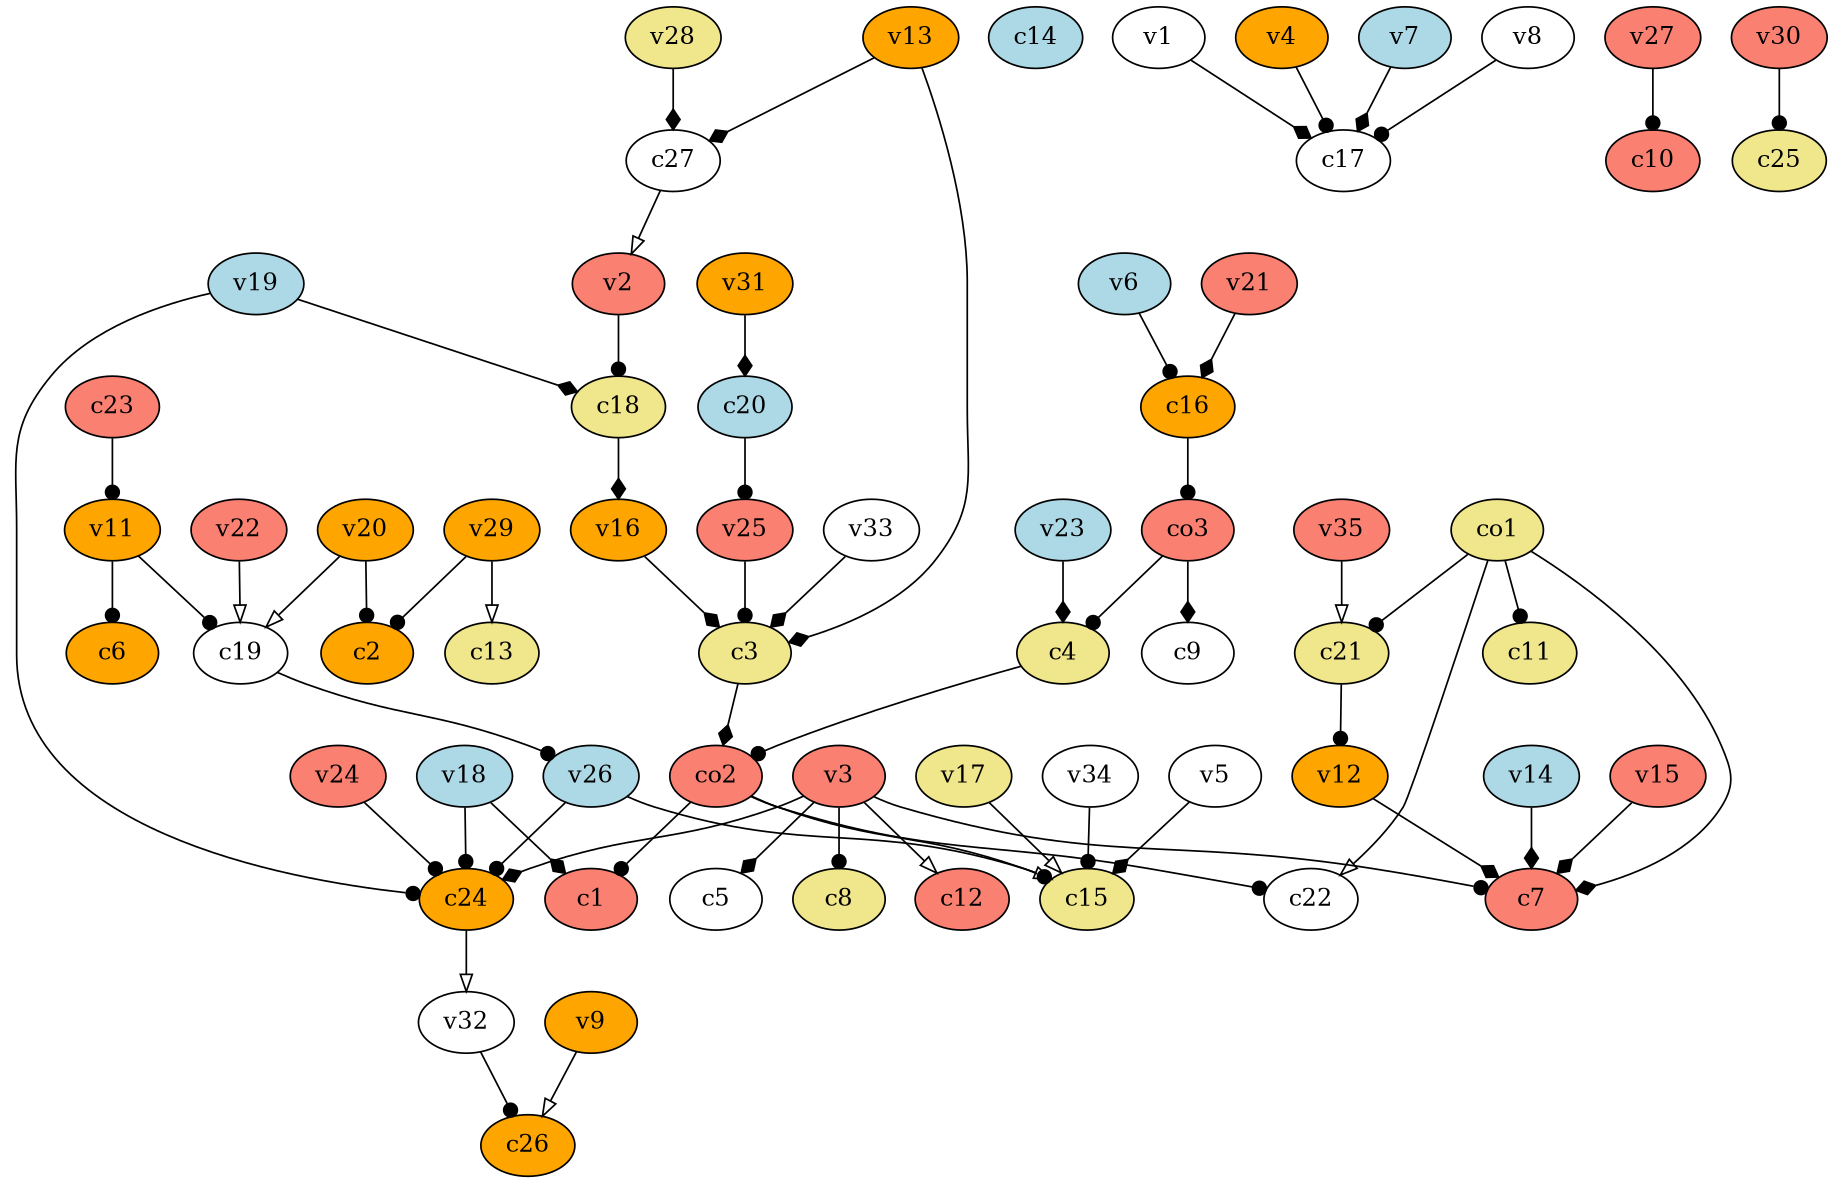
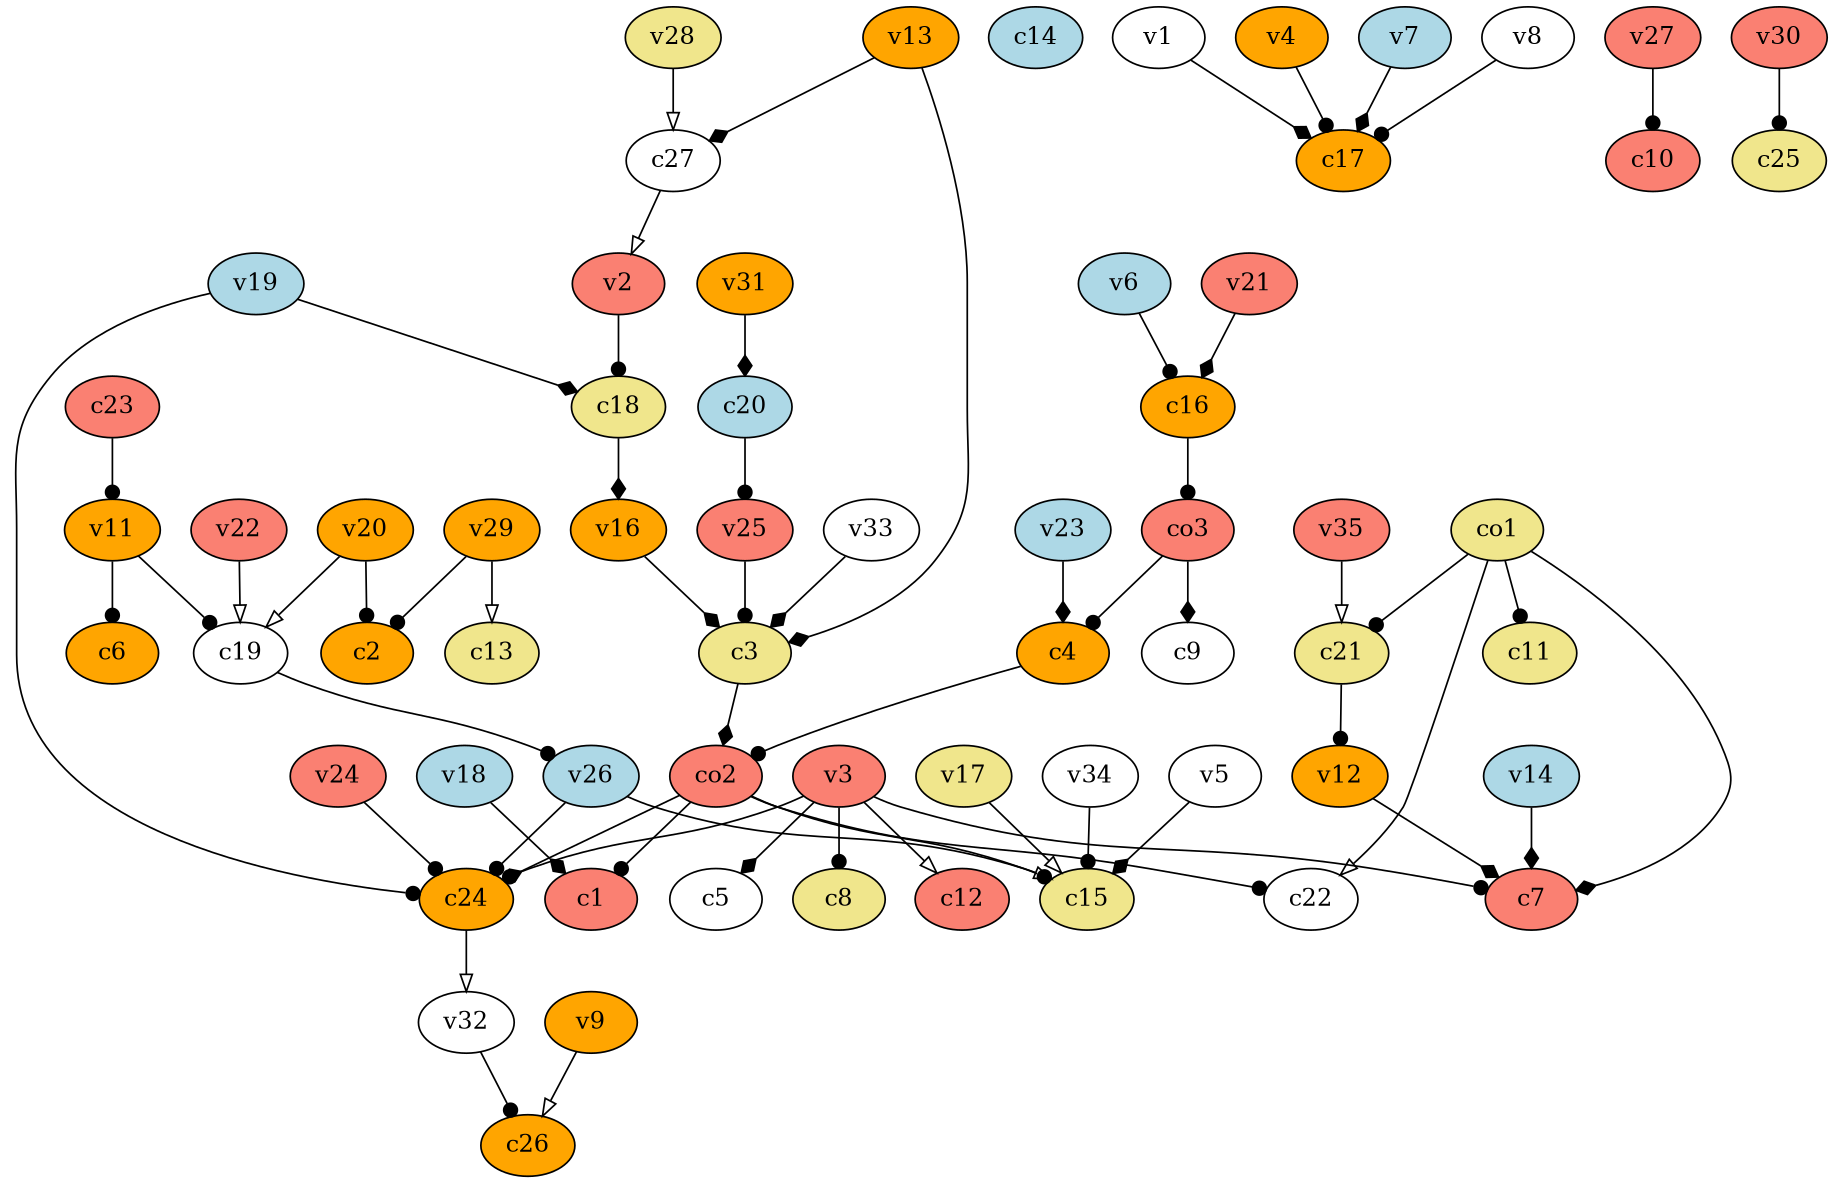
(673, 91) -> (673, 91)
(1343, 161) -> (1343, 161)
(1063, 653) -> (1063, 653)
(1658, 776) -> none
(465, 831) -> (598, 835)
